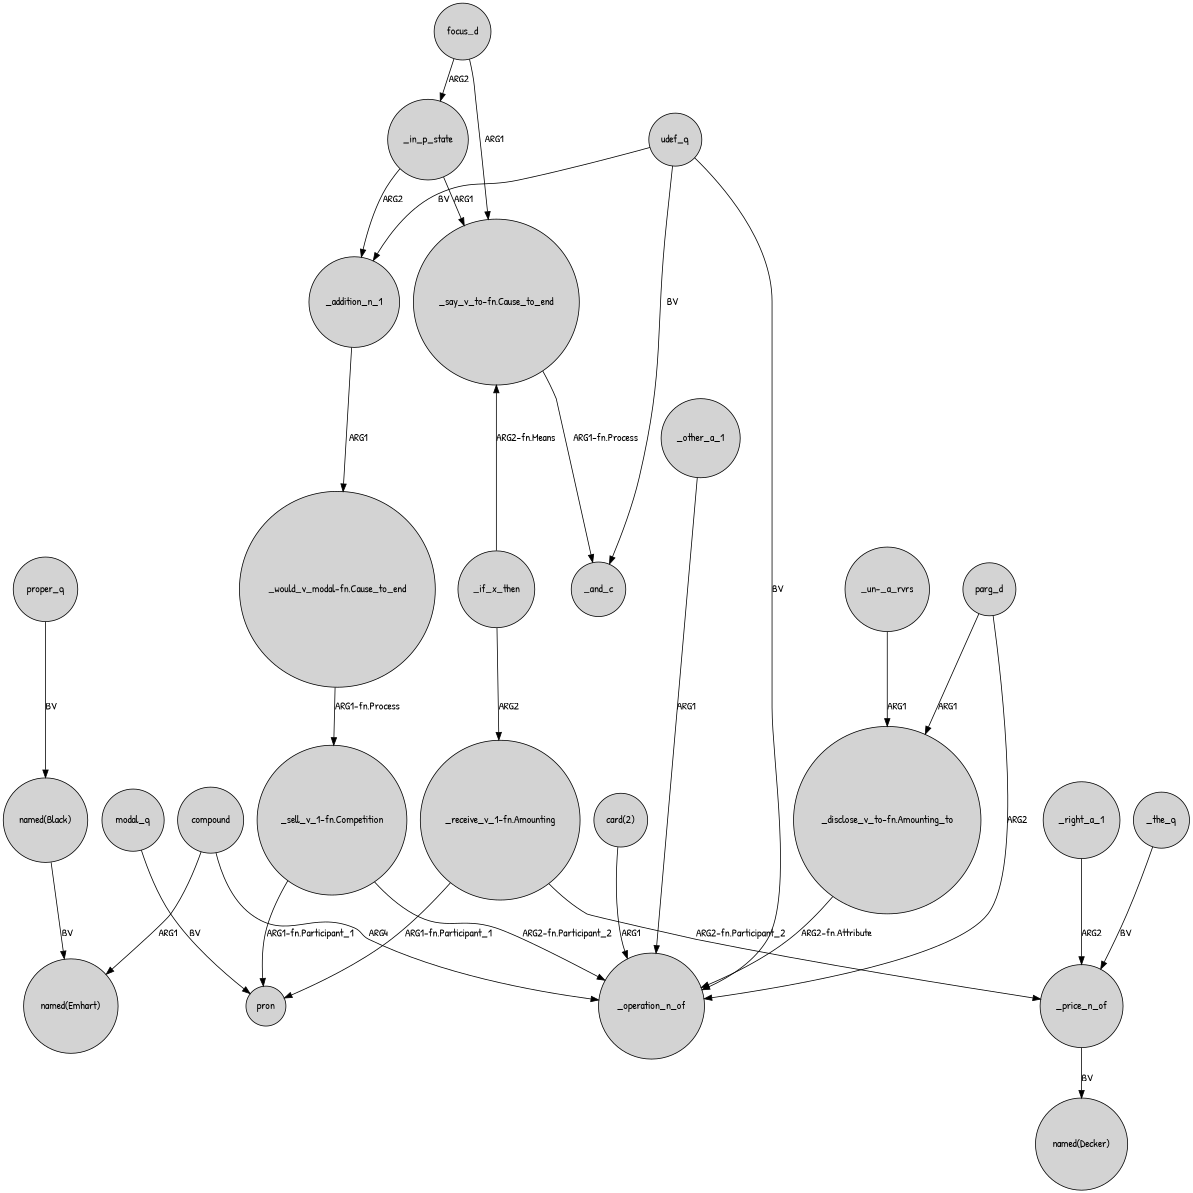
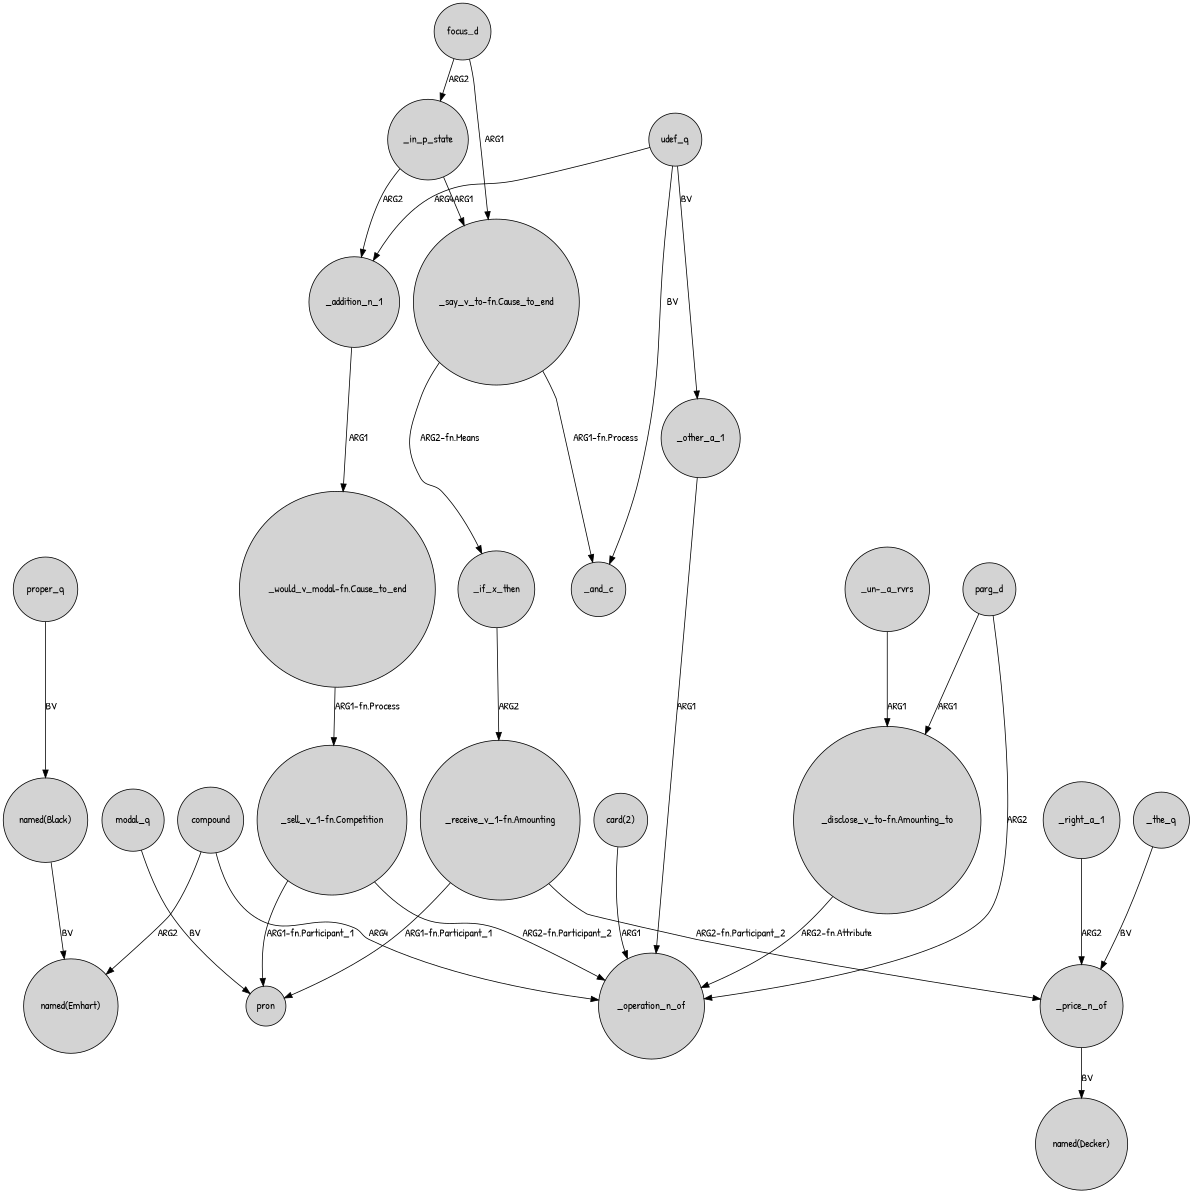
(444, 200) -> (444, 200)
(496, 472) -> (414, 464)
(772, 576) -> (687, 279)
(168, 934) -> (168, 934)
